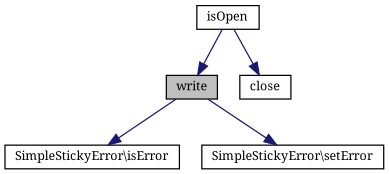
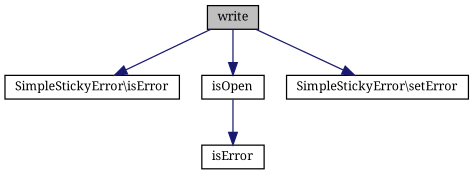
(213, 47) -> (233, 46)
(265, 87) -> (233, 157)
